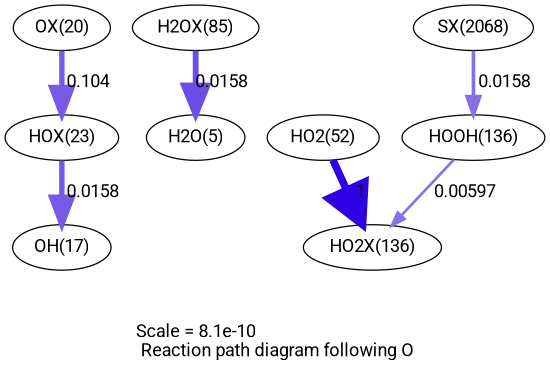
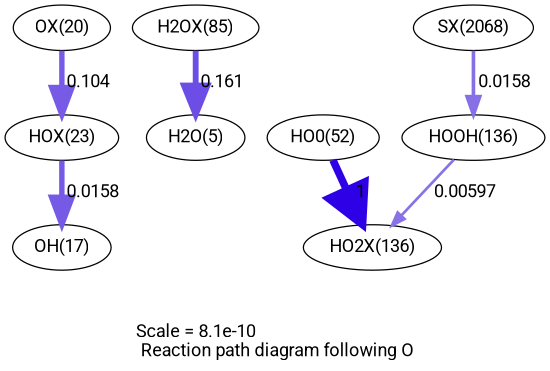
(220, 83) -> (220, 83)
(323, 138) -> (323, 138)
